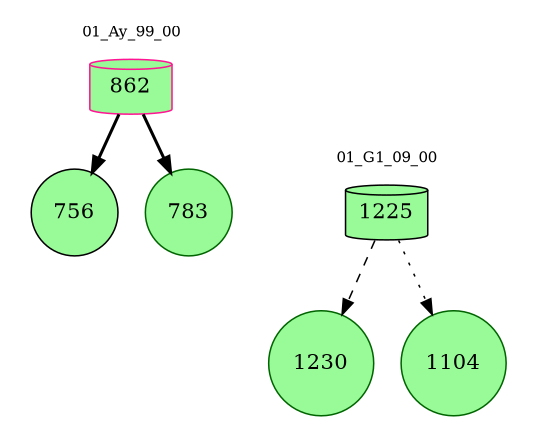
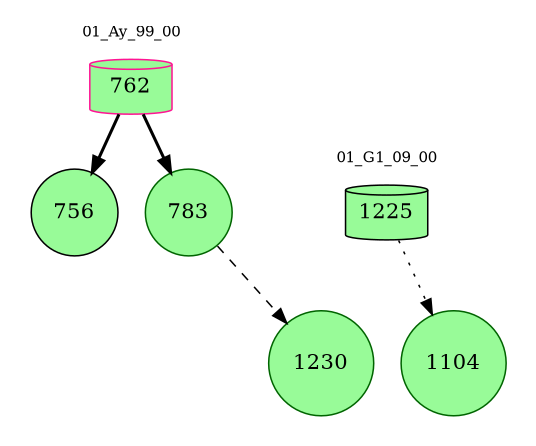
(131, 87) -> (131, 87)
(362, 270) -> (247, 279)
